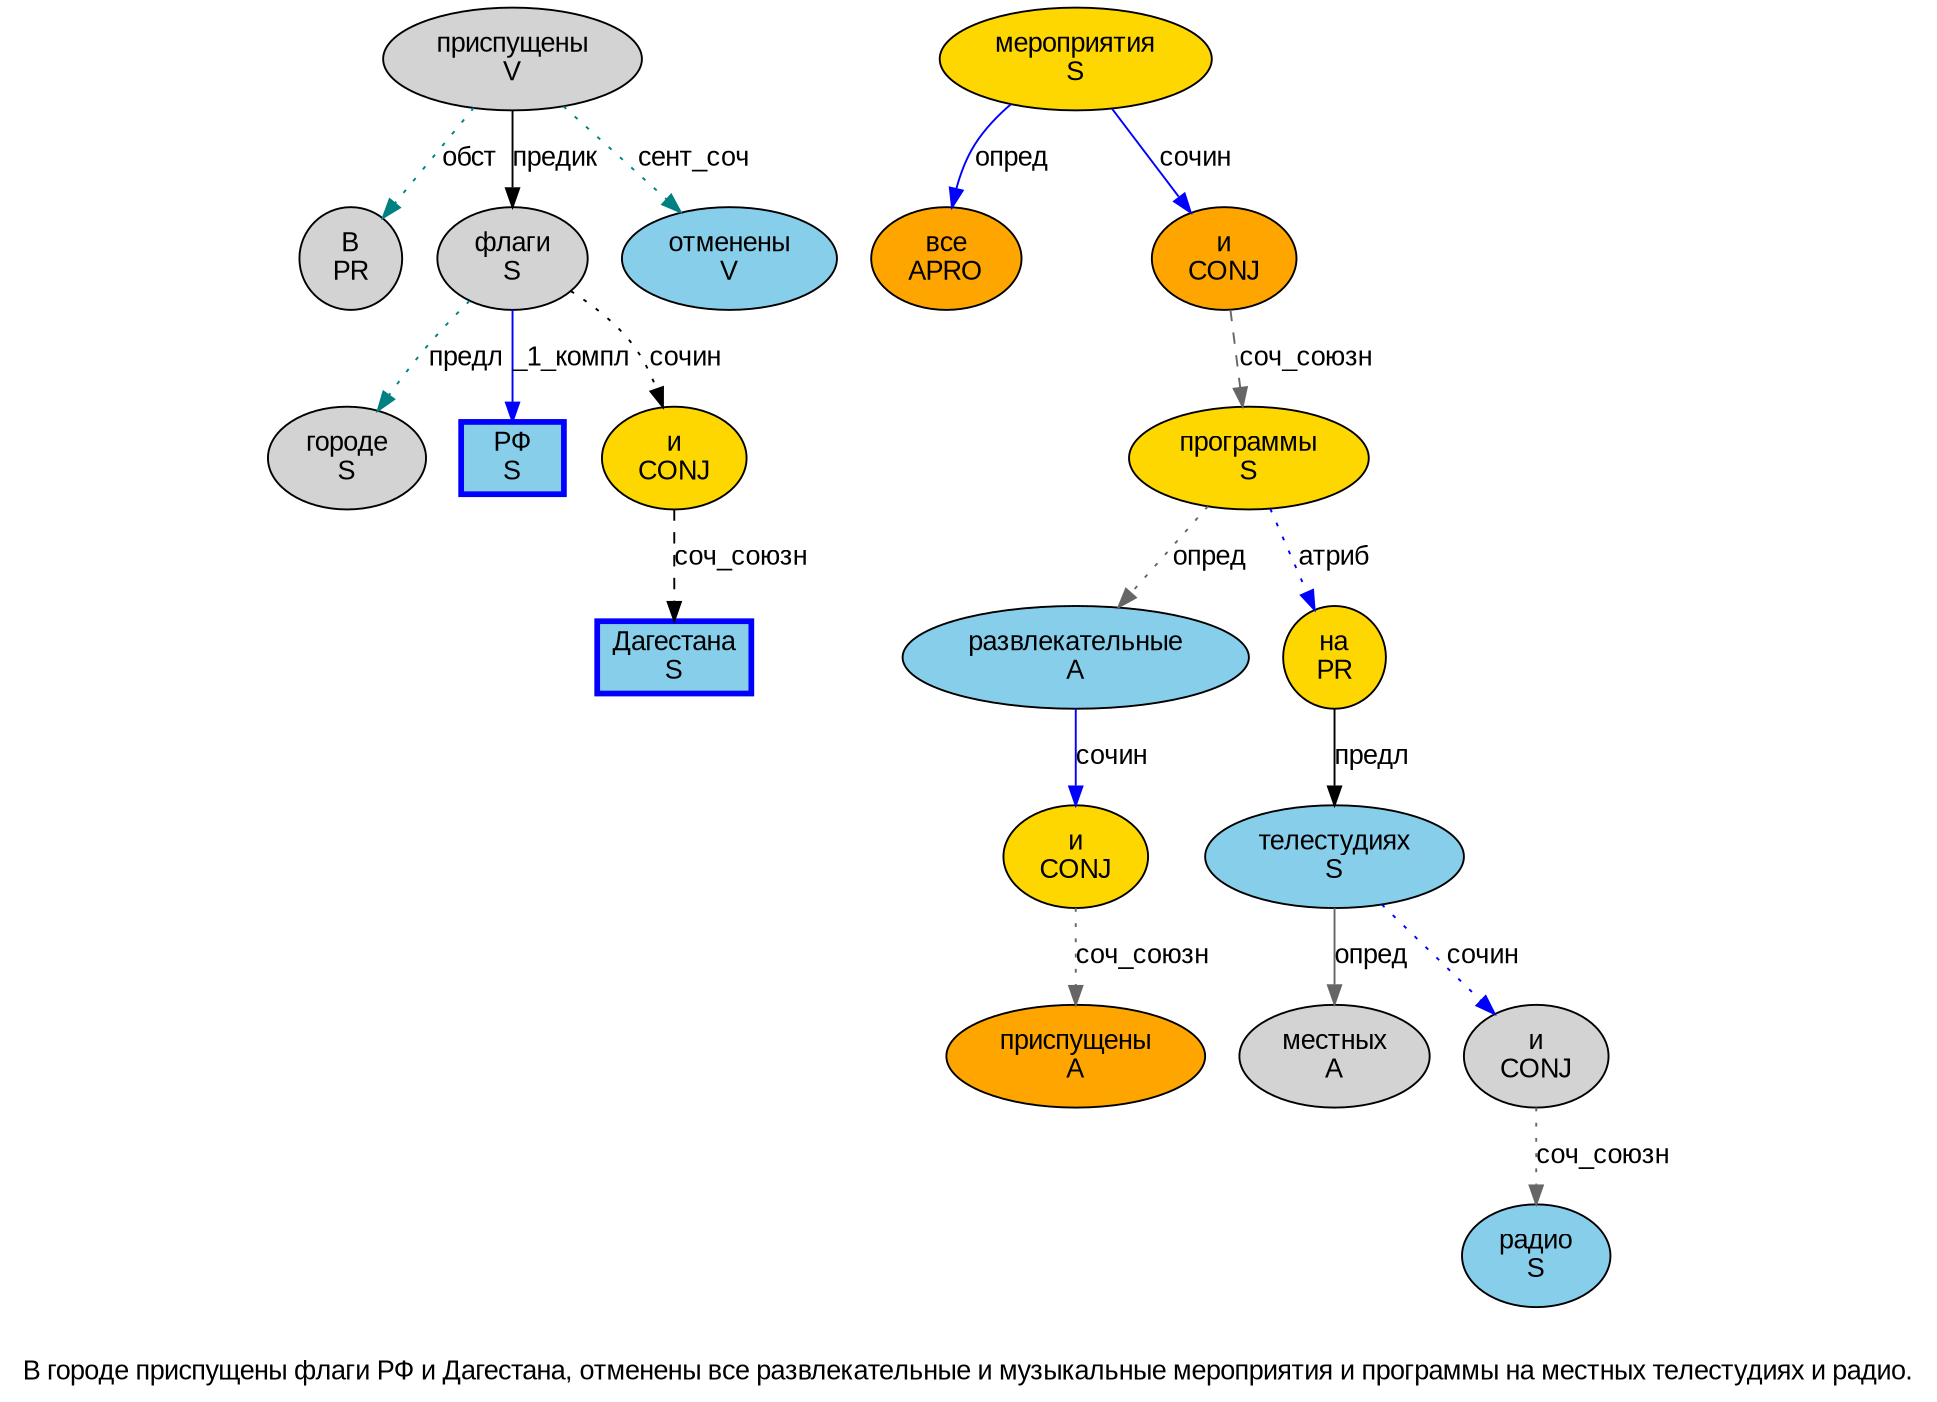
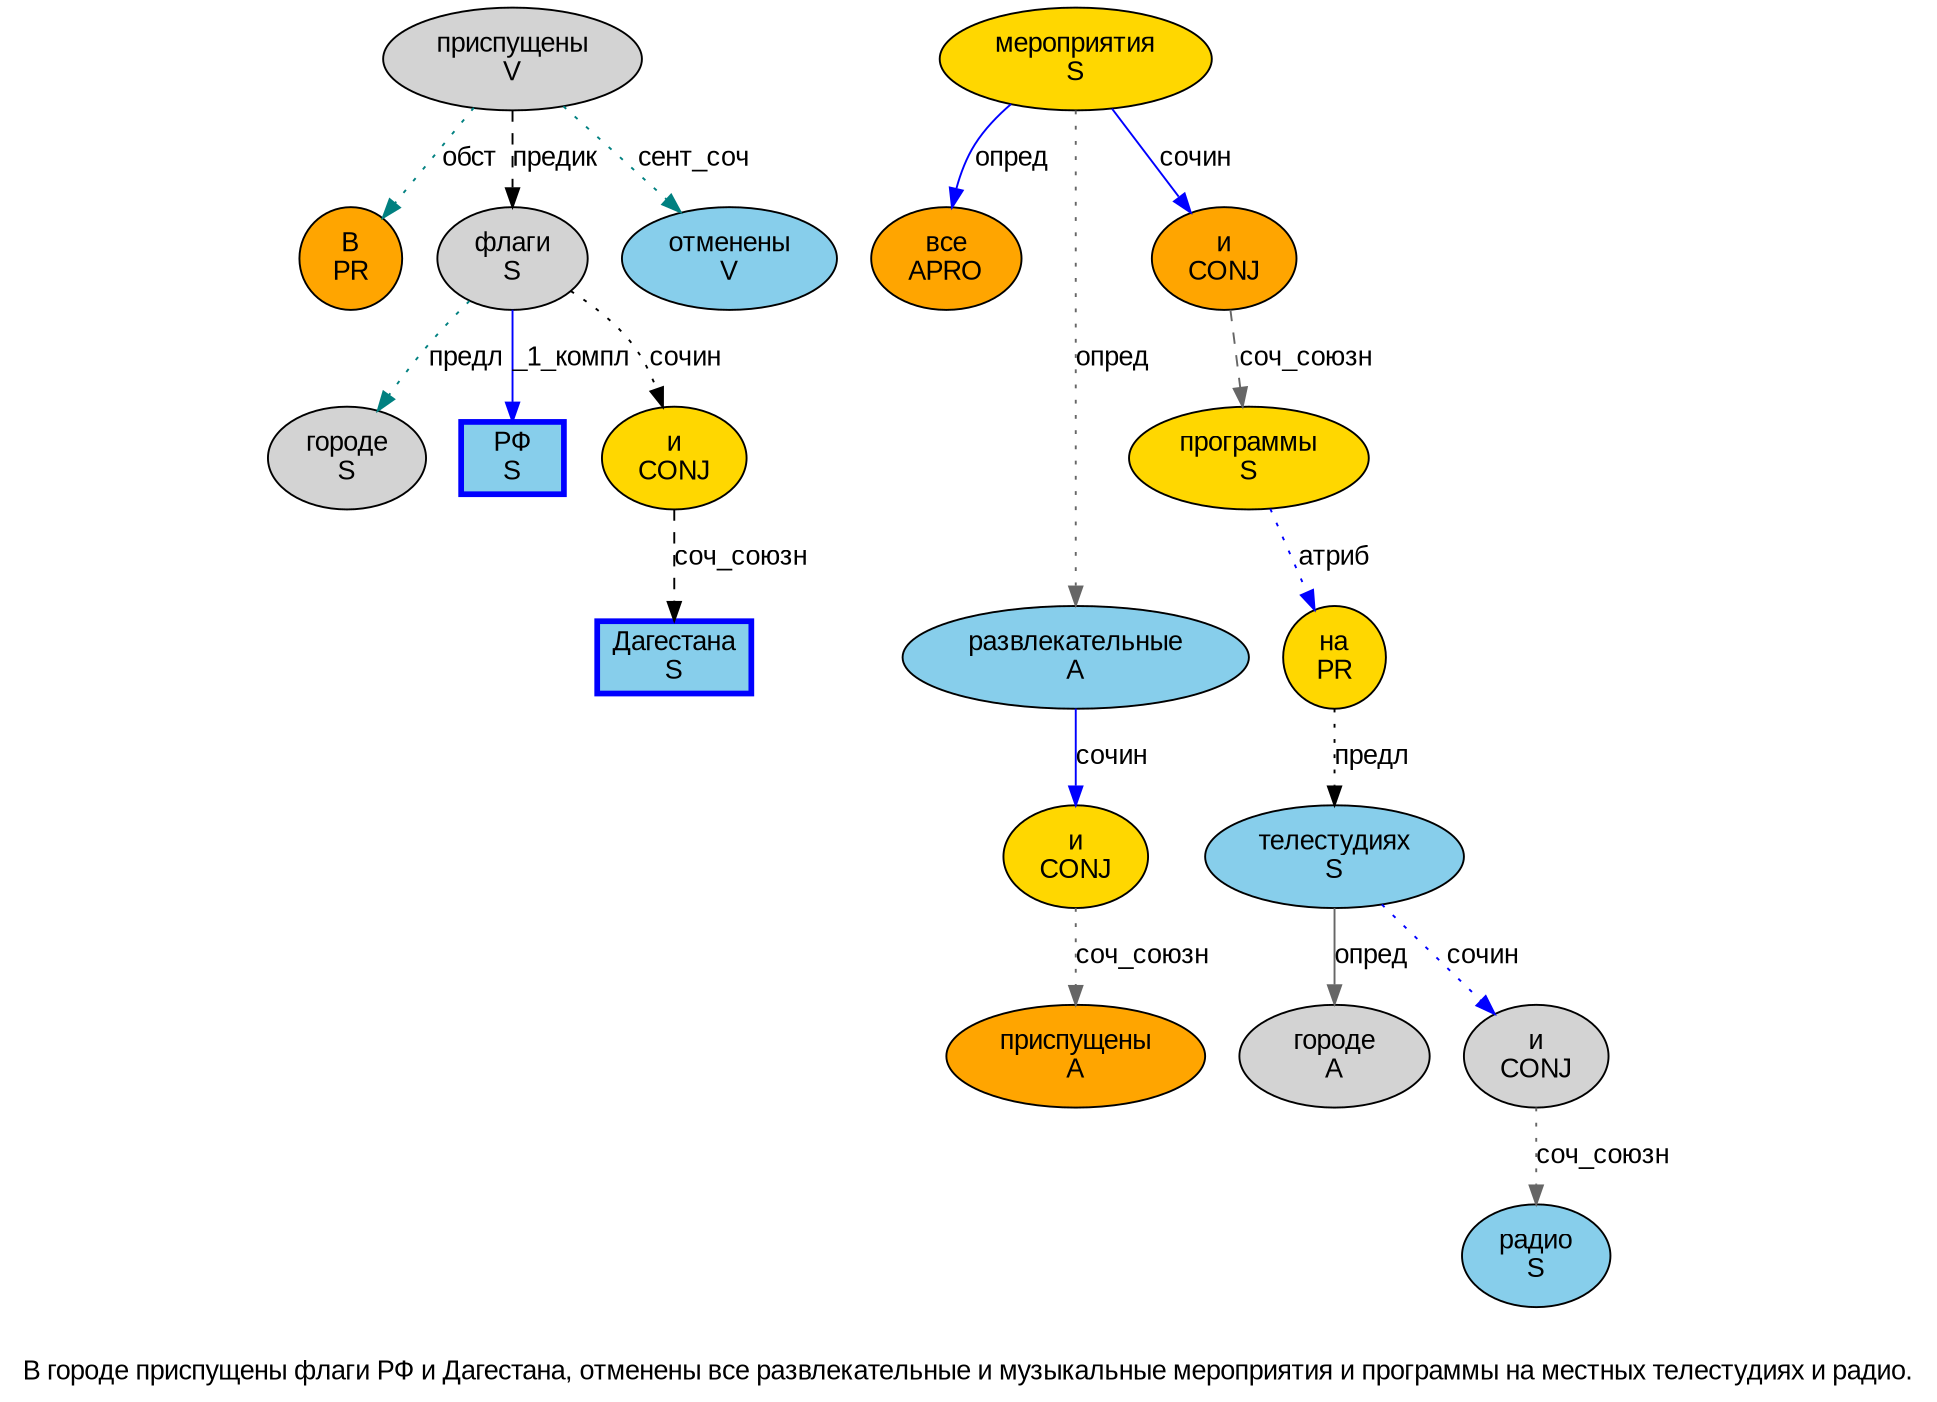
(513, 149) -> (513, 149)
(351, 259) -> (351, 259)
(1169, 550) -> (1076, 348)
(1335, 747) -> (1335, 747)
(1335, 1056) -> (1335, 1056)
